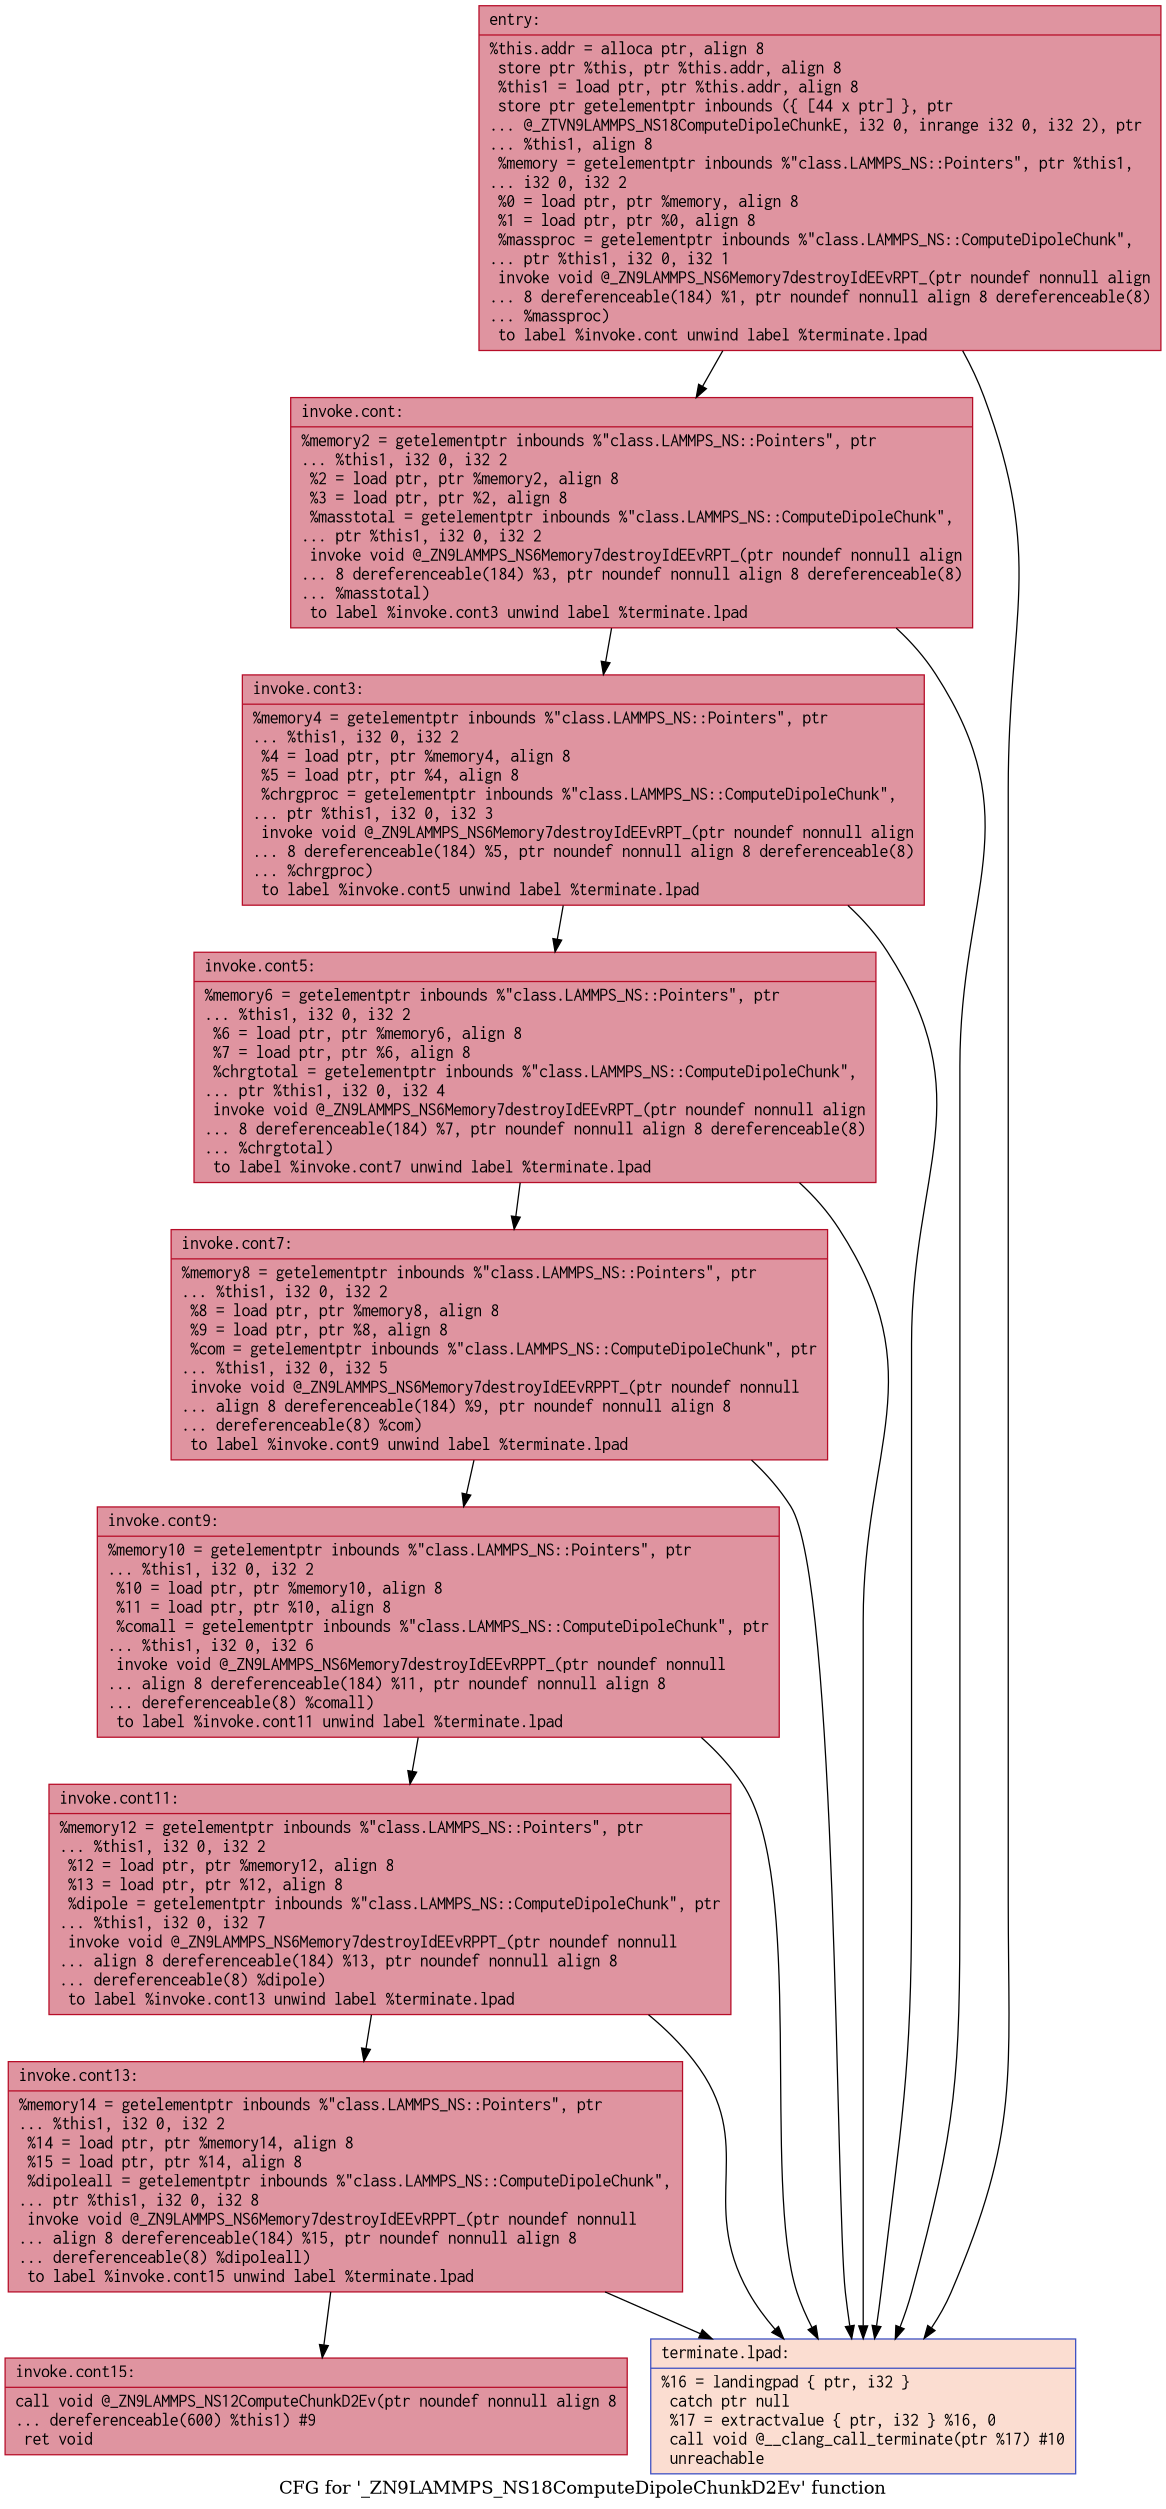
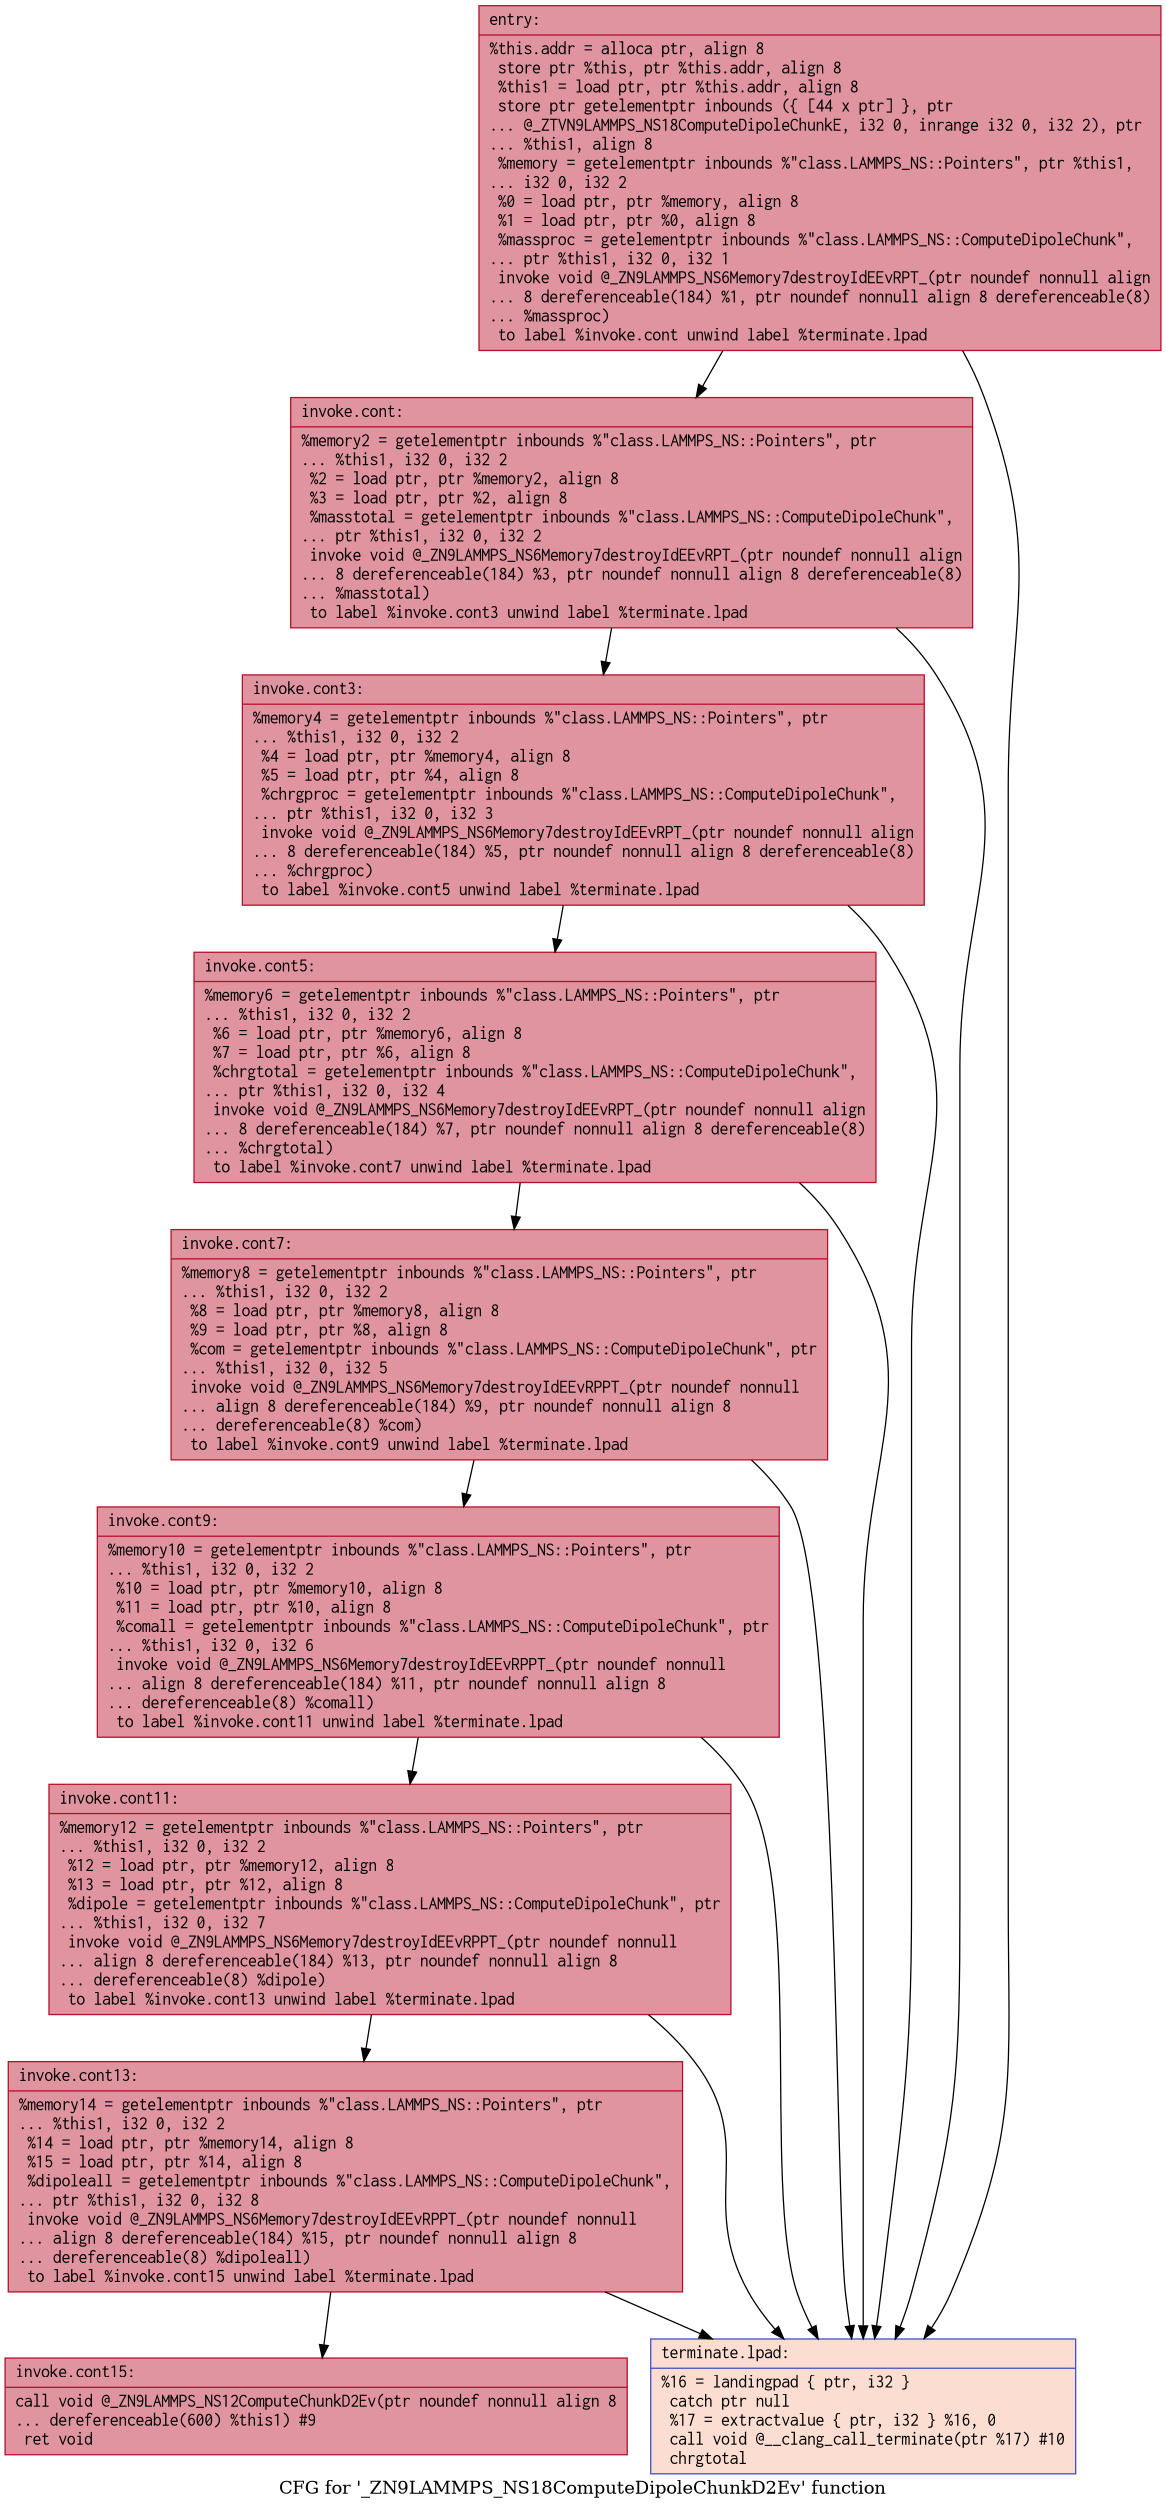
(713, 2459) -> (704, 2459)
